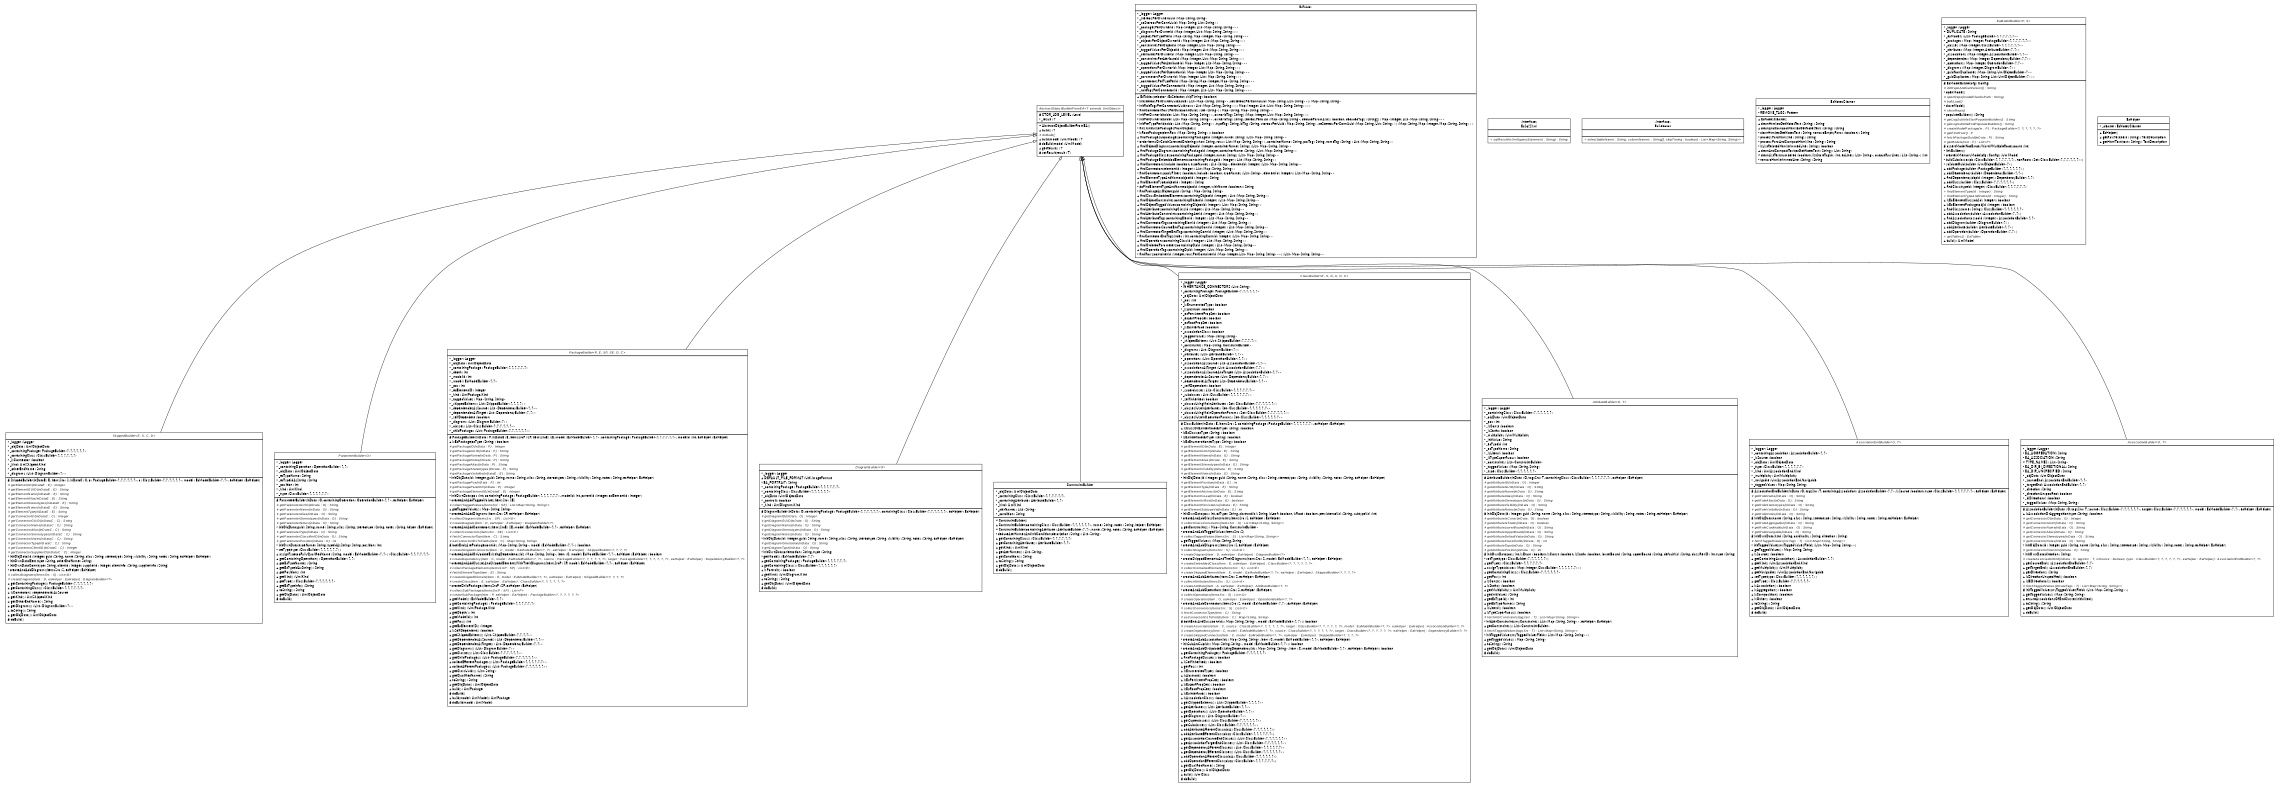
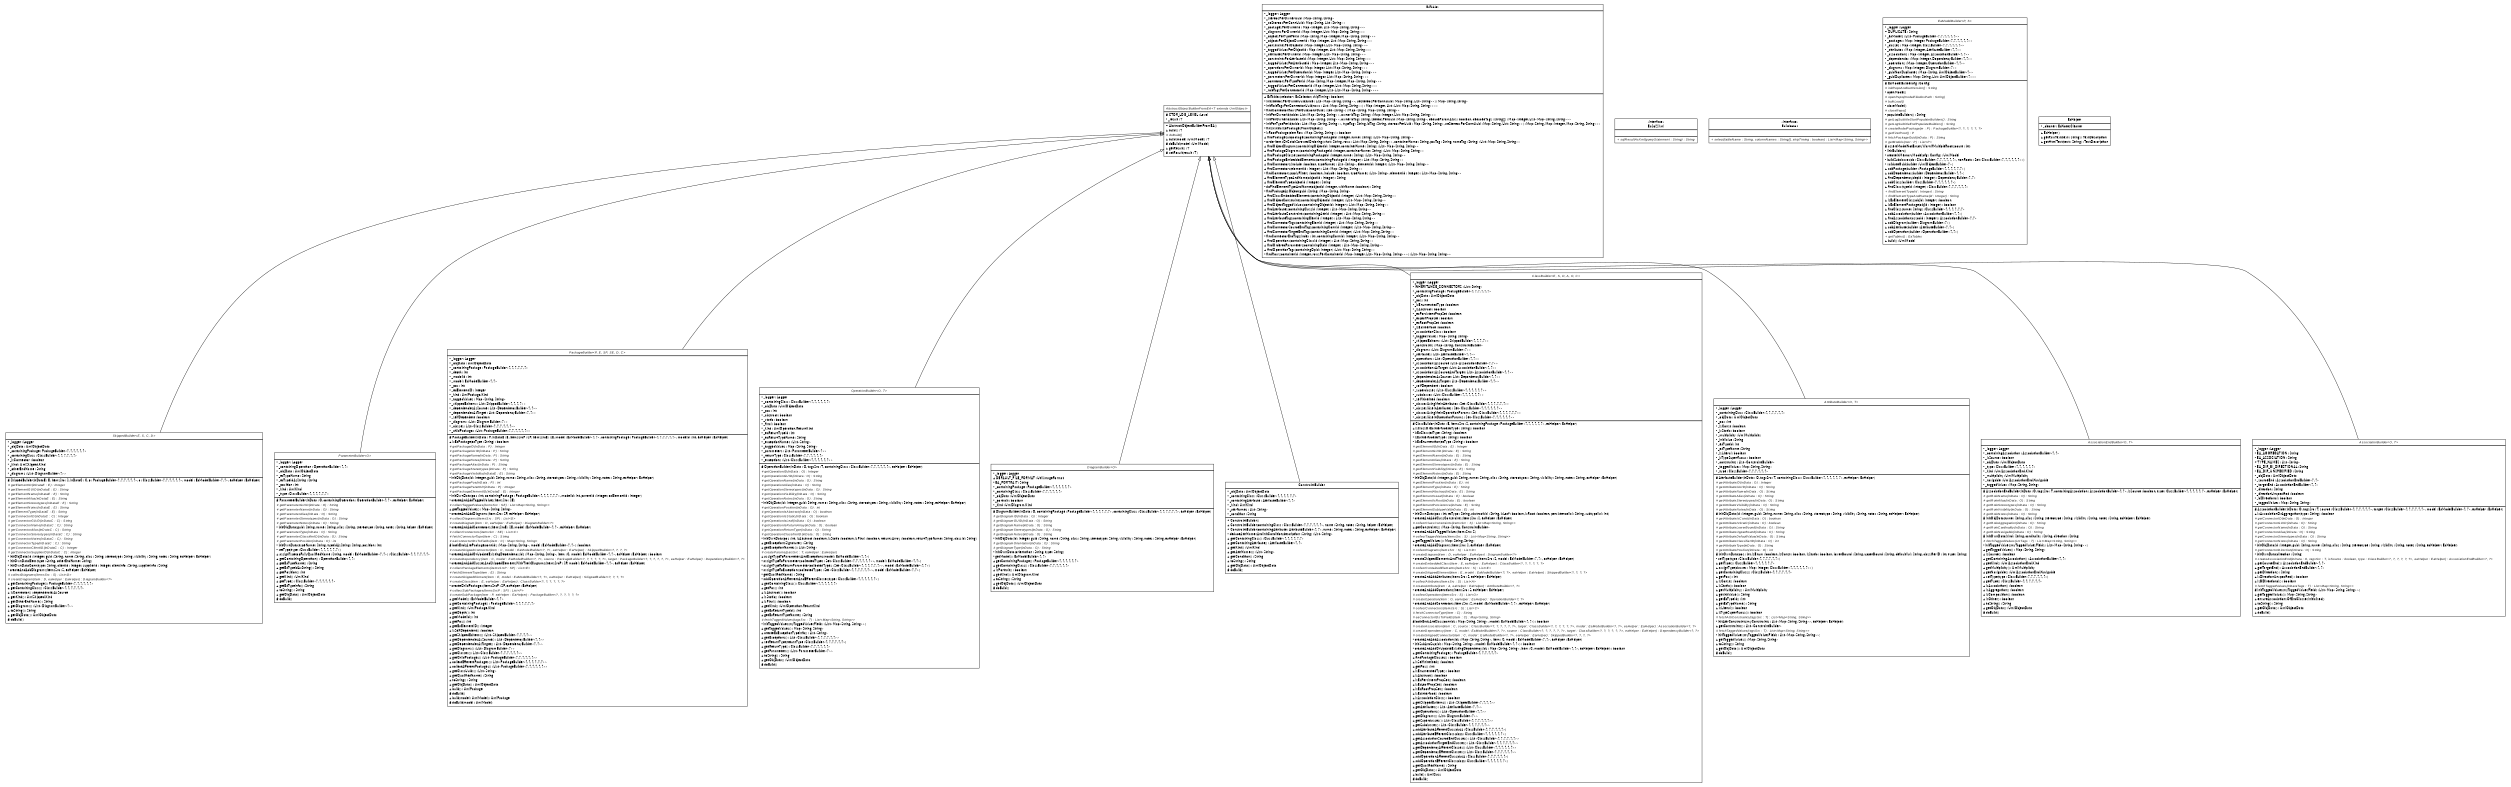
(1843, 131) -> none
none -> (869, 528)
